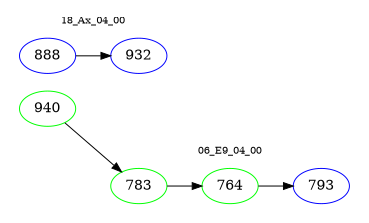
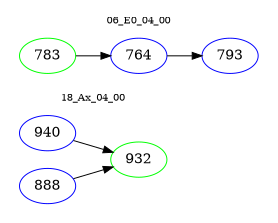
(139, 56) -> (139, 160)
(48, 109) -> (48, 133)
(89, 144) -> (88, 145)
(230, 151) -> (139, 21)
(230, 186) -> (139, 56)
